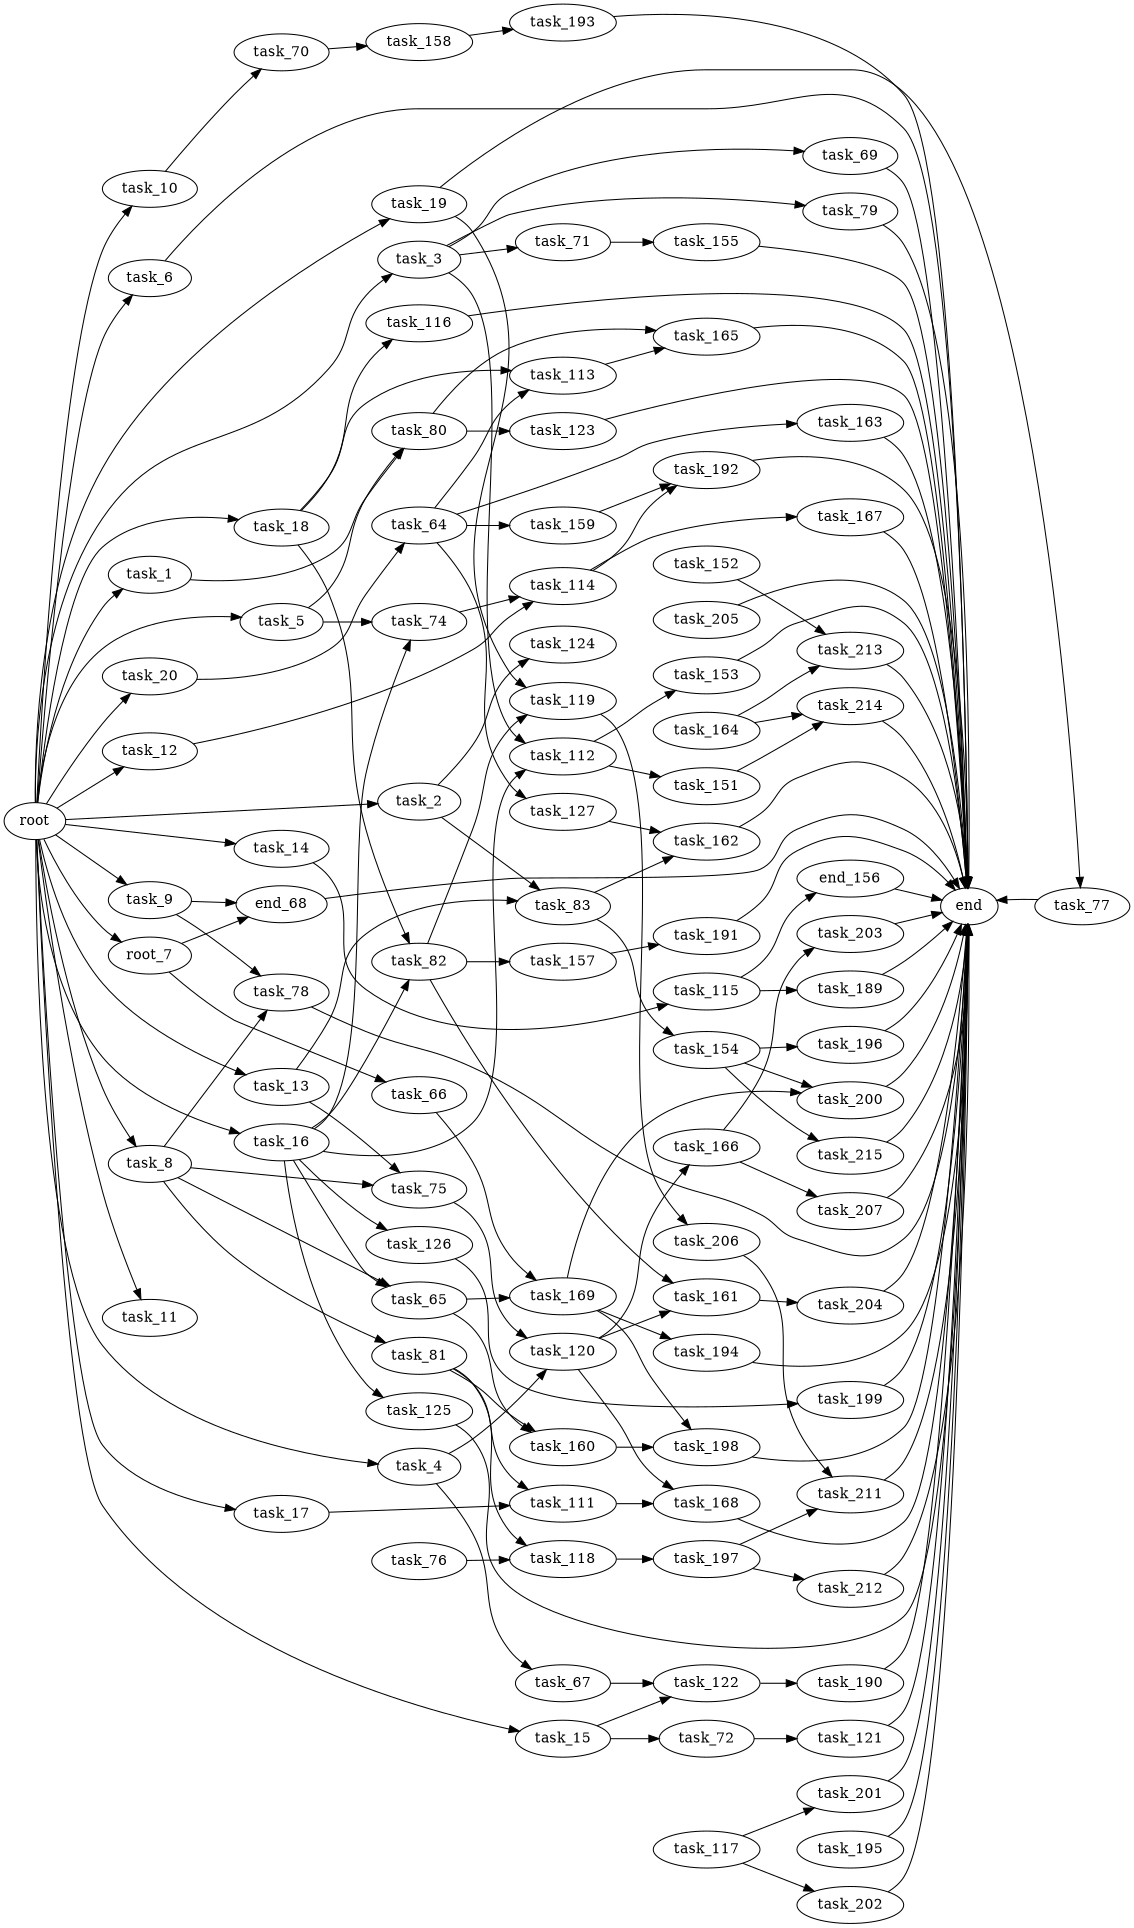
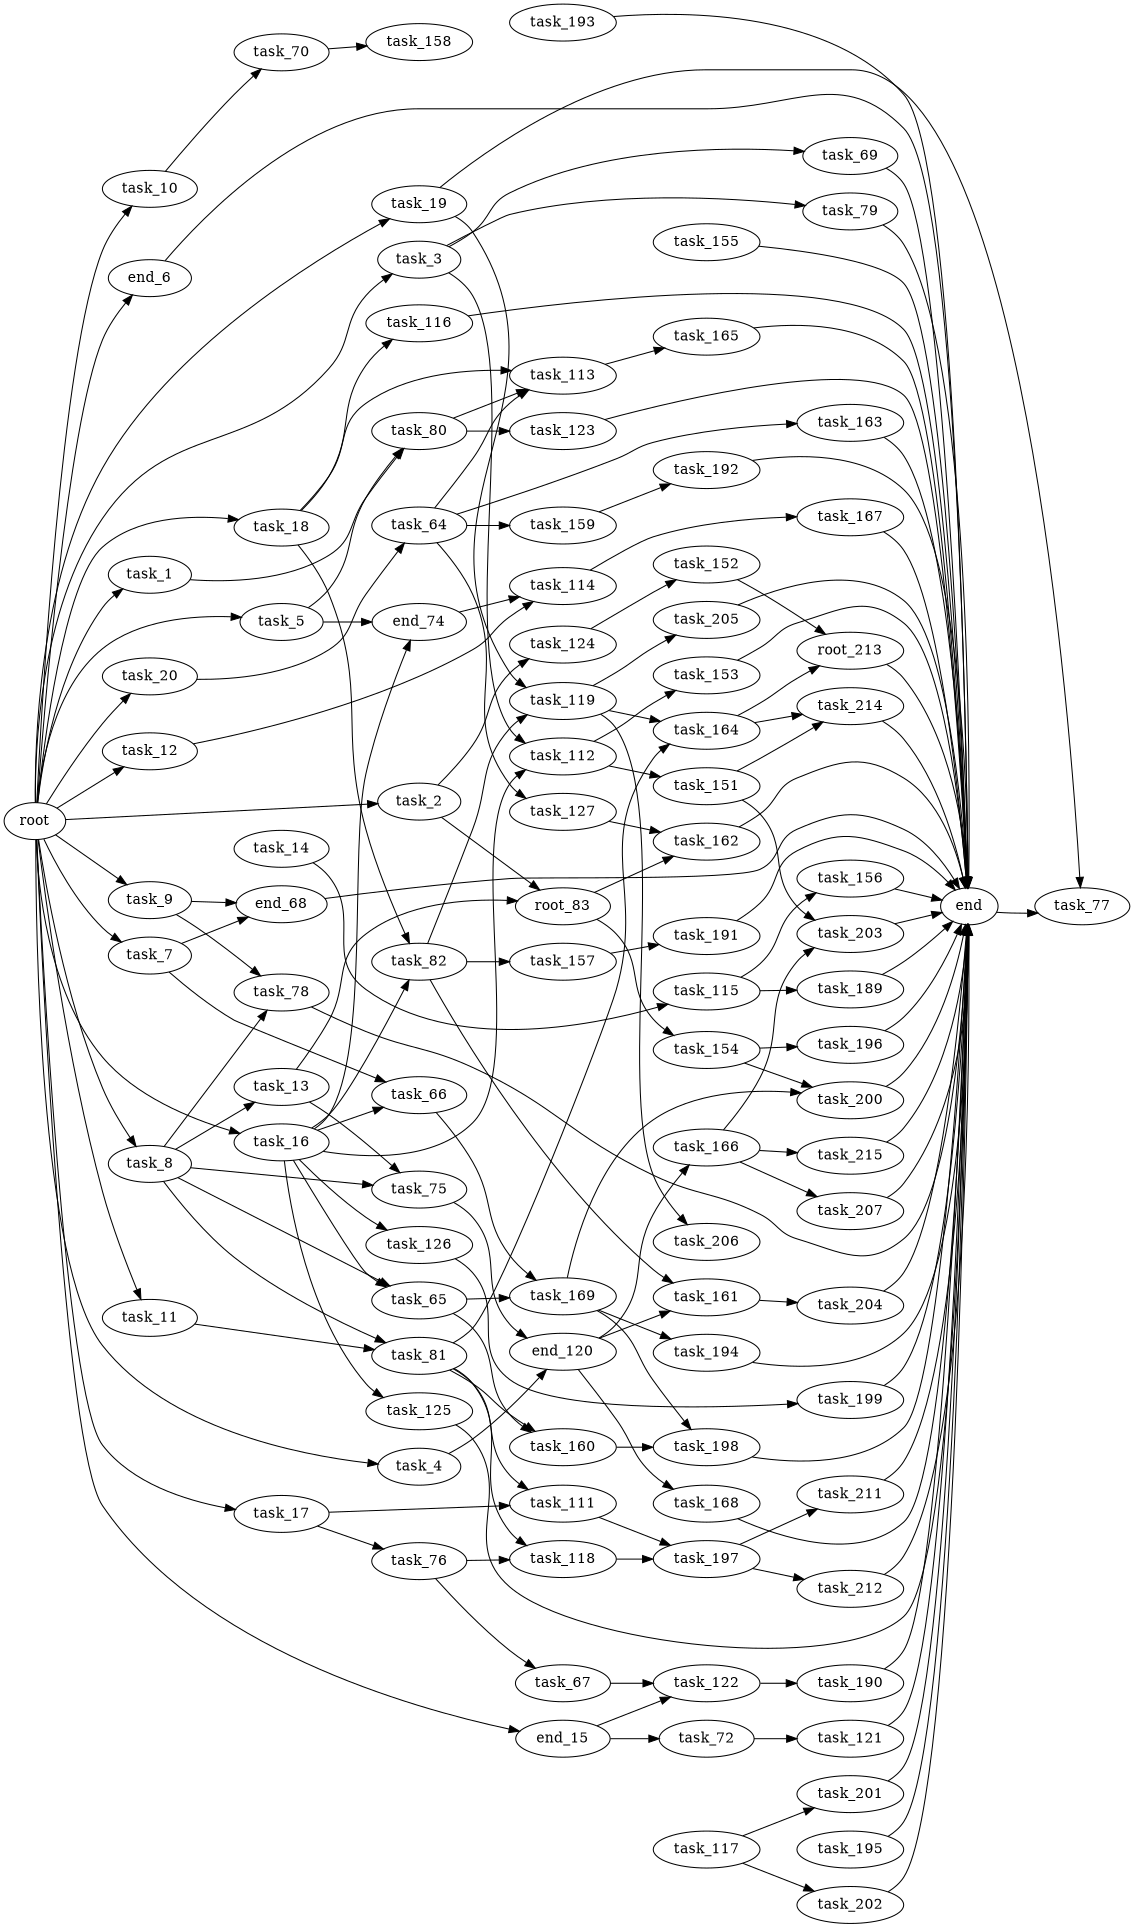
(486, 33) -> none
(563, 242) -> none
(150, 278) -> (150, 278)
(527, 342) -> (485, 406)
(632, 533) -> none
none -> (629, 606)
(419, 622) -> (419, 622)
(850, 651) -> (850, 651)
none -> (630, 663)
none -> (627, 714)
(145, 833) -> none
none -> (775, 842)
(850, 879) -> (850, 879)
(1022, 899) -> (1012, 913)
(563, 906) -> (563, 906)
(150, 956) -> (150, 956)
(103, 984) -> (207, 1131)
none -> (592, 1057)
(765, 1104) -> (773, 1151)
none -> (347, 1120)
none -> (279, 1336)
(563, 1352) -> (563, 1352)
(783, 1355) -> none
(630, 1504) -> (630, 1529)
none -> (346, 1536)
(485, 1572) -> (479, 1623)
(563, 1739) -> (563, 1739)
